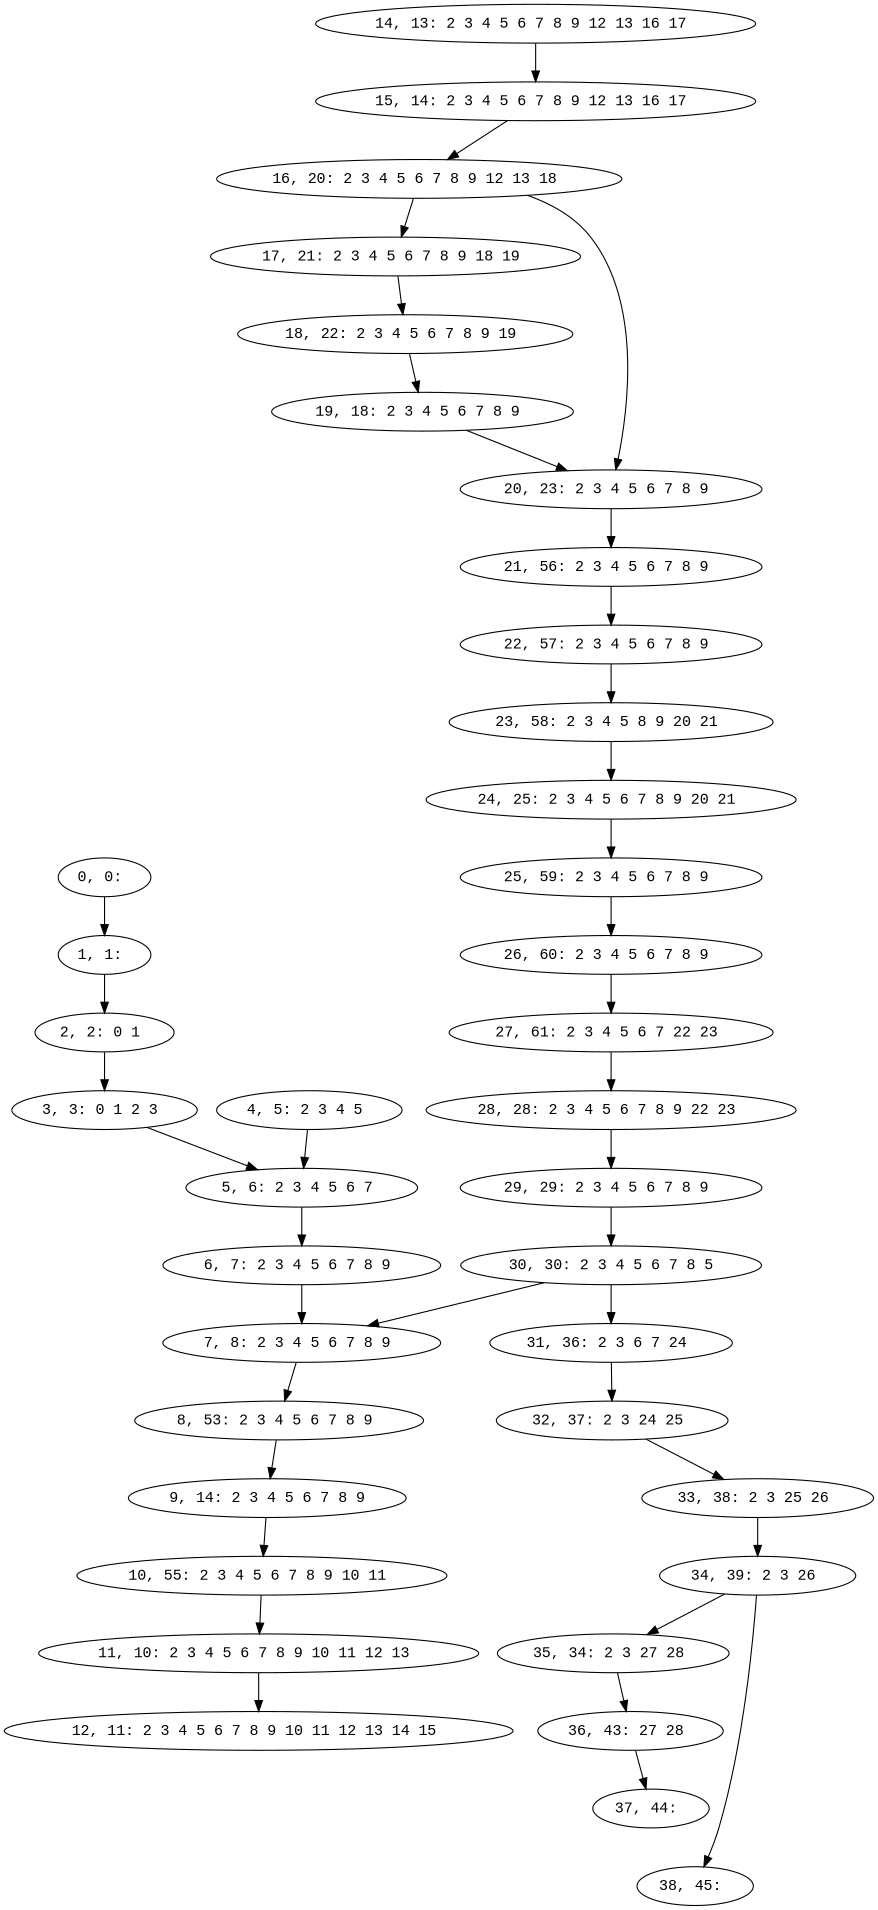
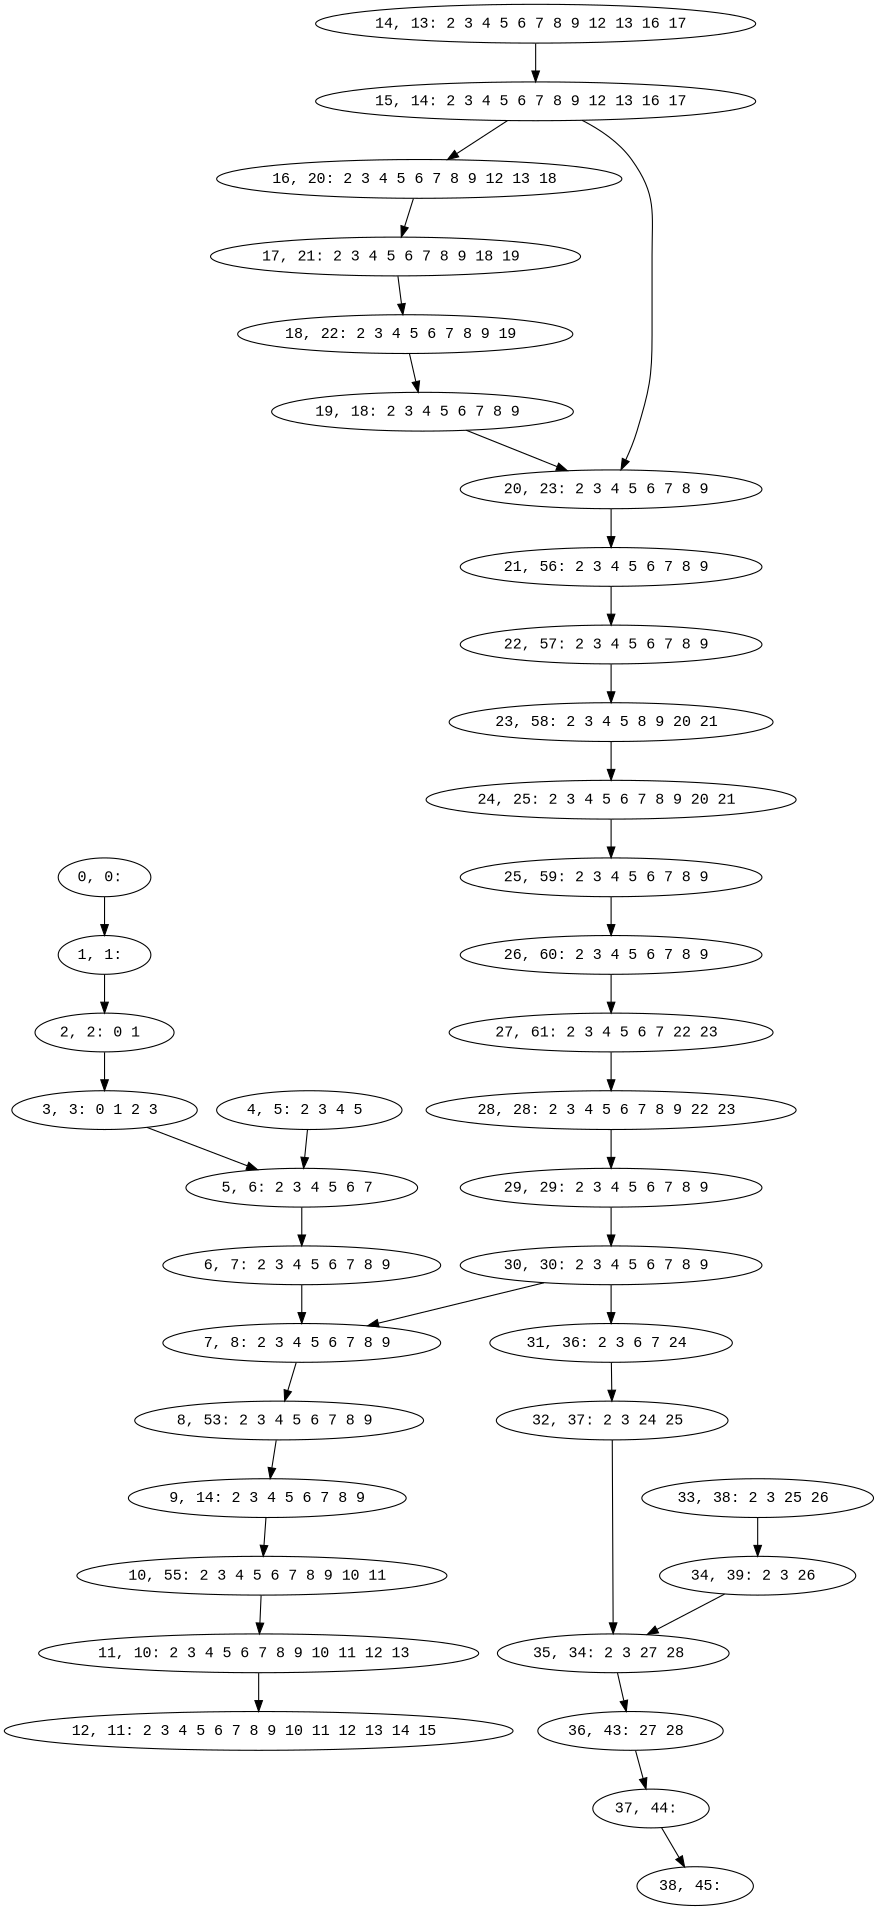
(621, 307) -> (652, 277)
(611, 1265) -> (611, 1265)
(680, 1457) -> (613, 1531)
(741, 1728) -> (670, 1843)
